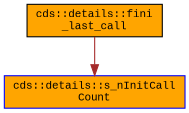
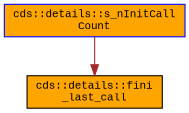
(95, 51) -> (95, 51)
